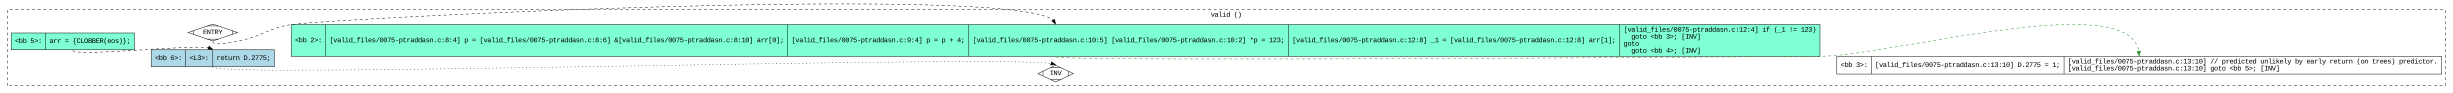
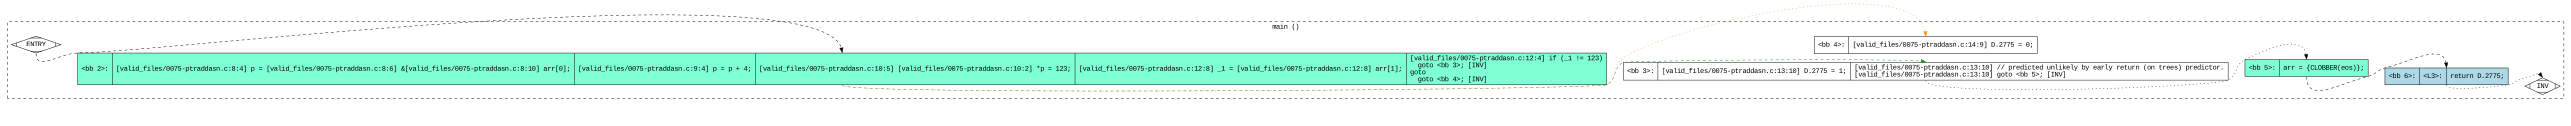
(1226, 15) -> (1286, 27)
none -> (1926, 45)
none -> (2125, 88)
